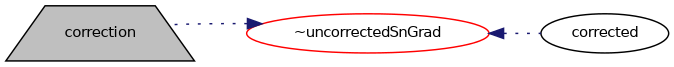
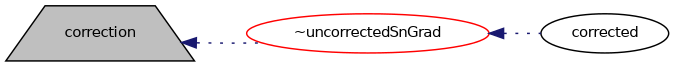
(208, 24) -> (229, 43)
